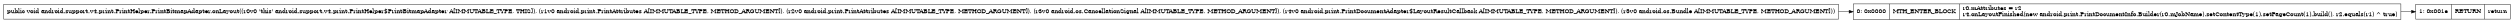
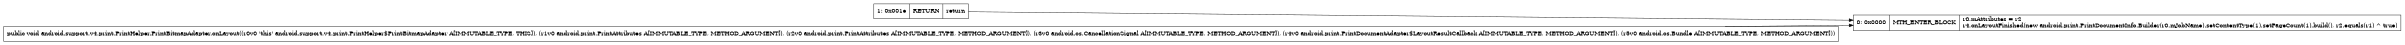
(2406, 12) -> (1409, 16)
